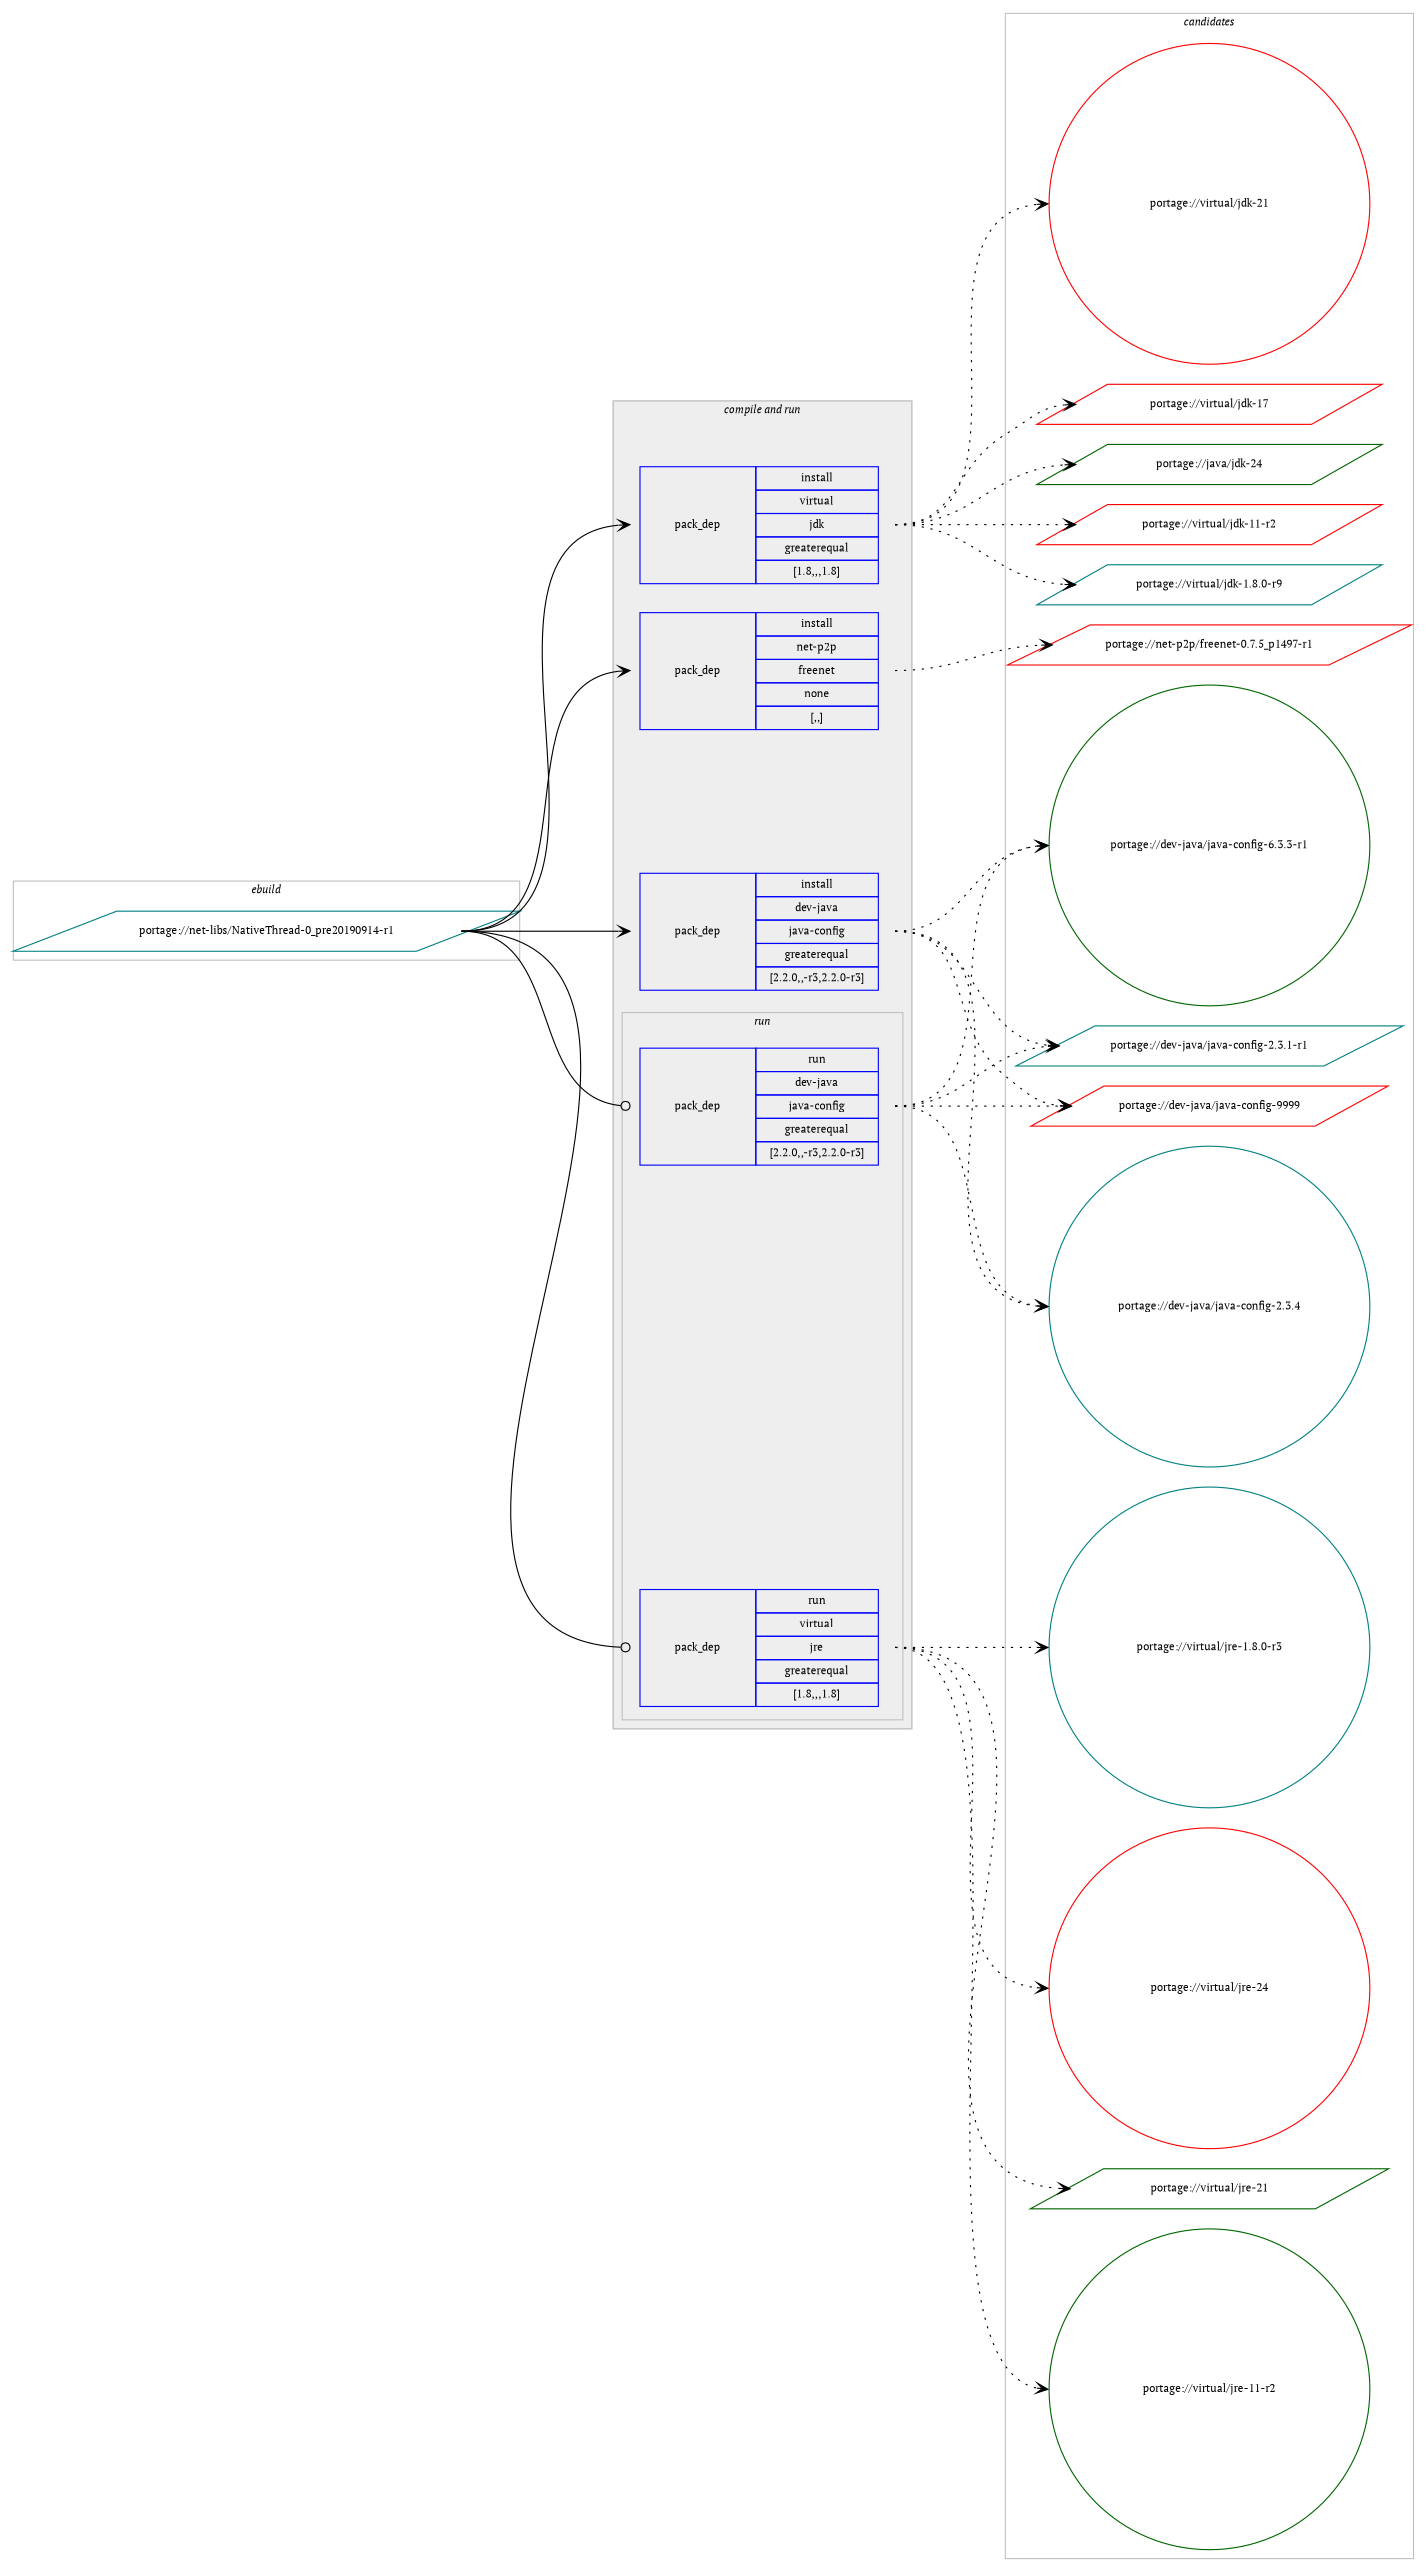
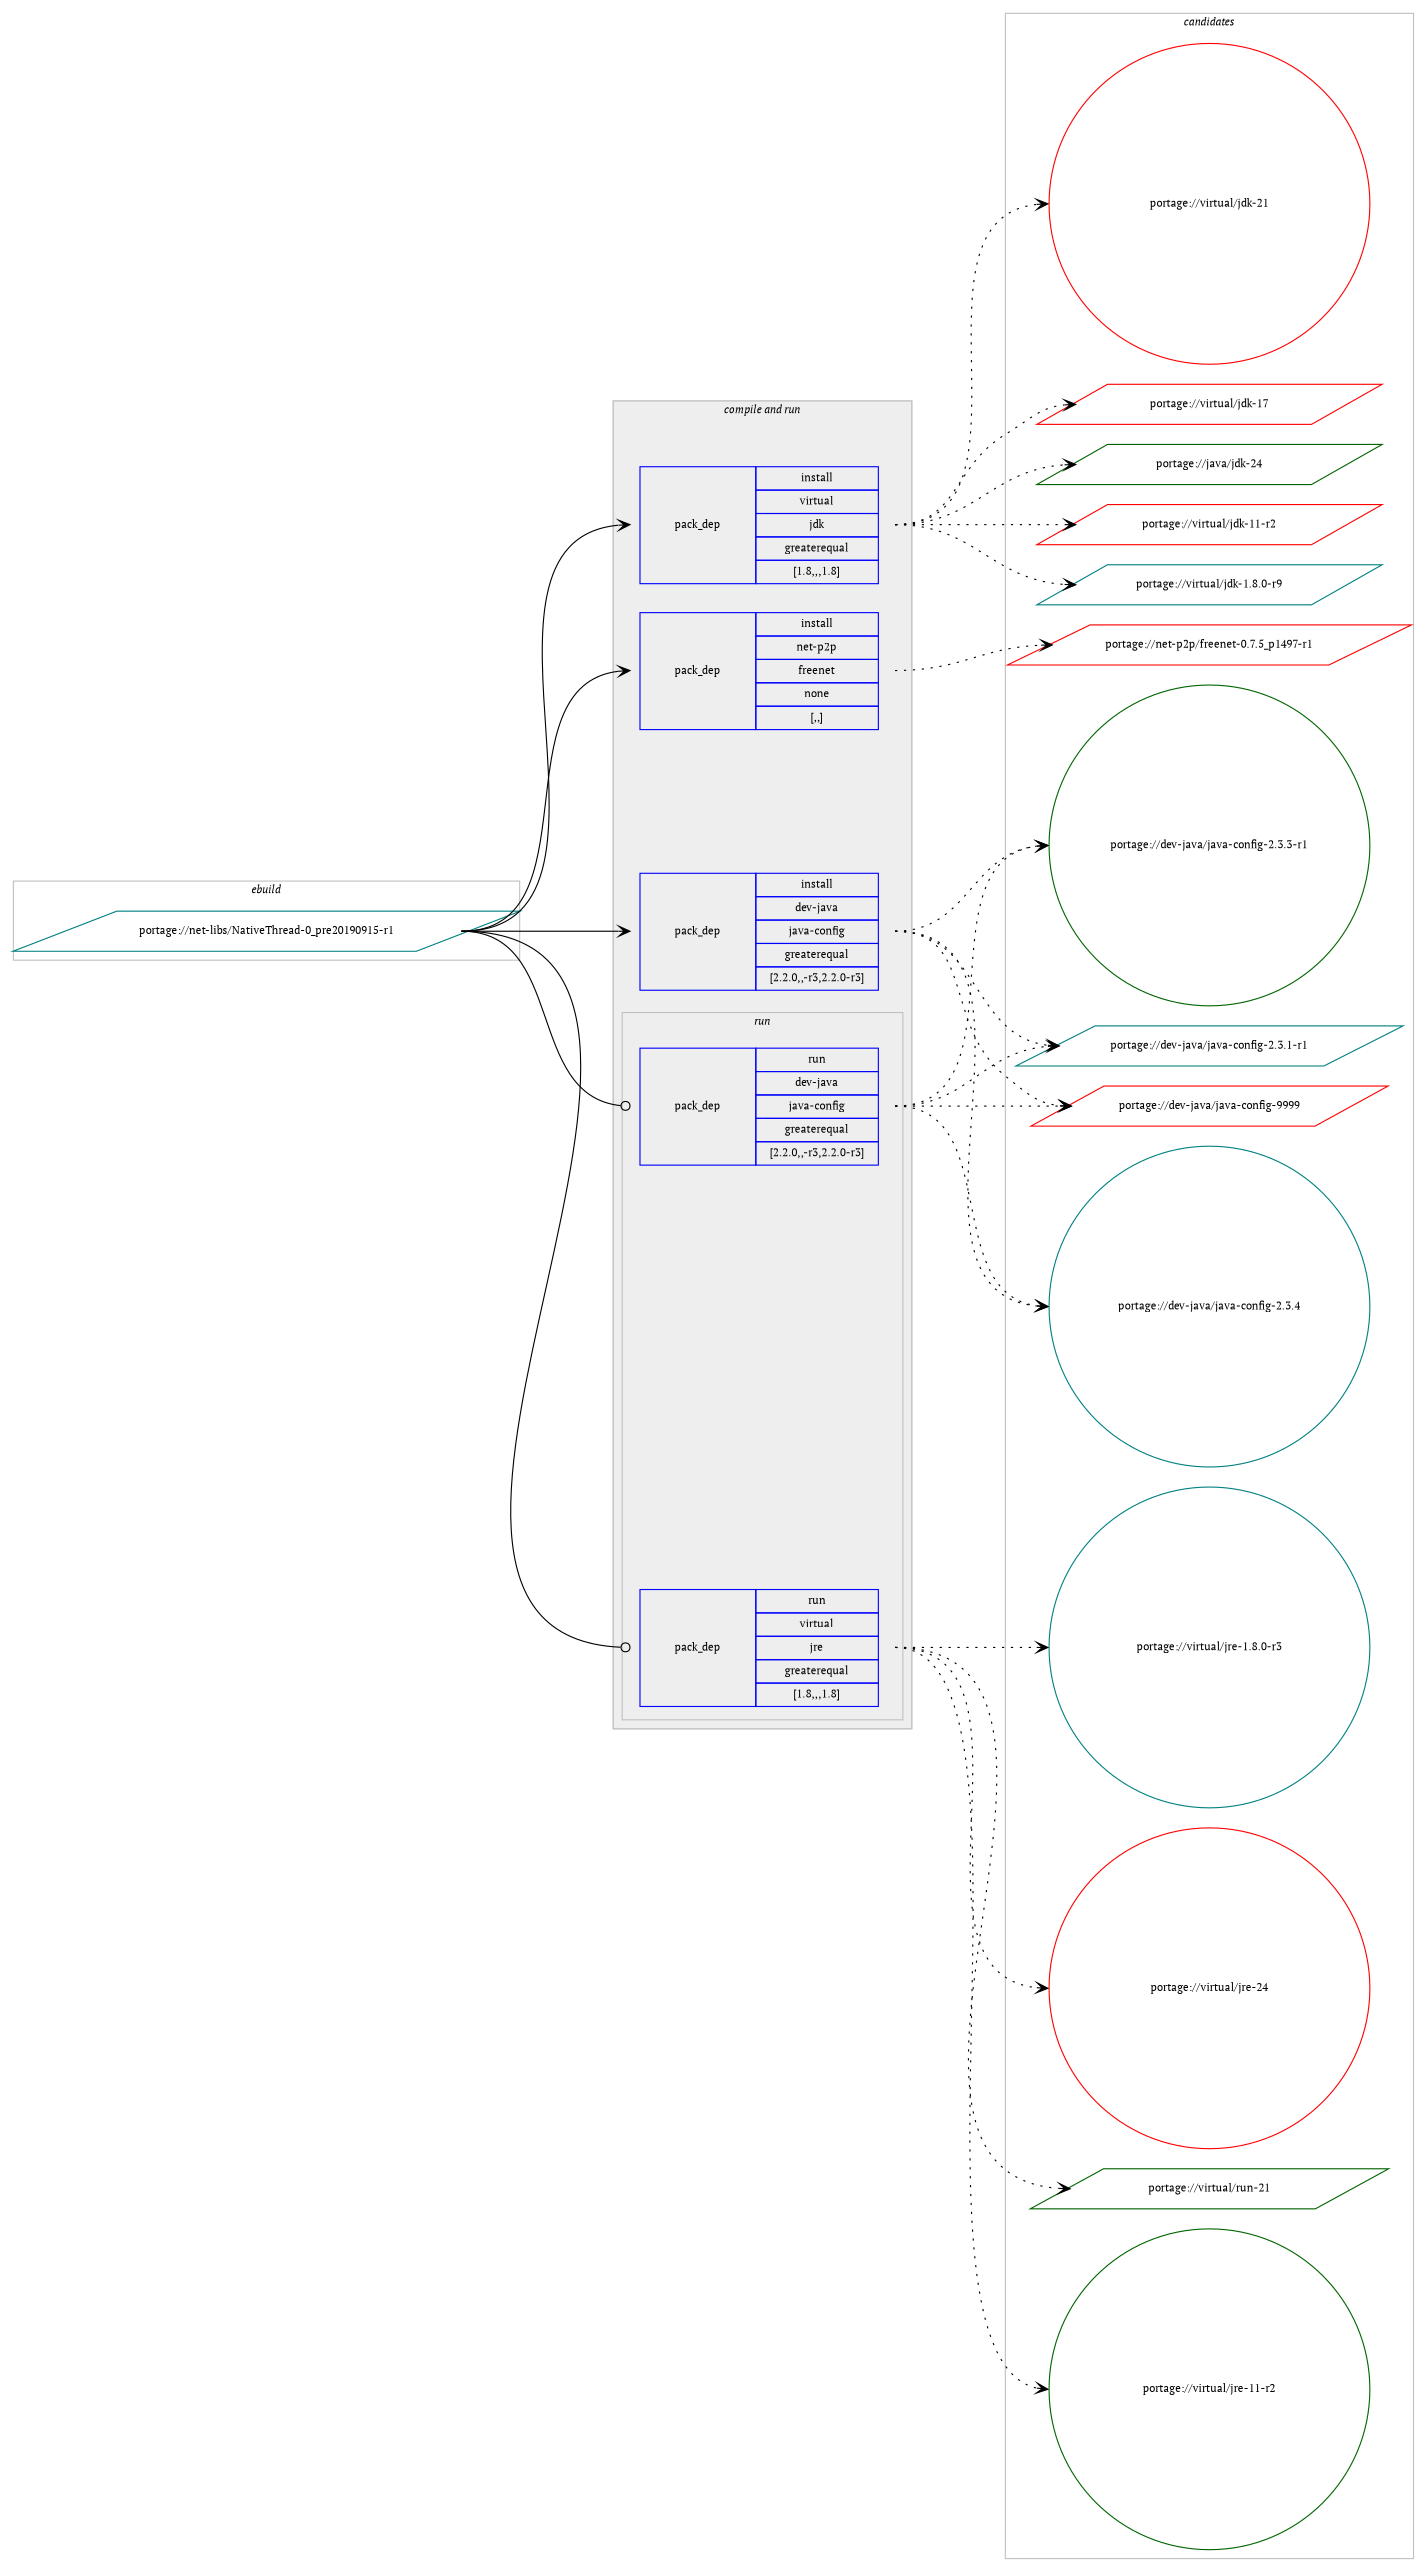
(1209, 845) -> (1209, 845)
(267, 931) -> (267, 931)
(1209, 2189) -> (1209, 2189)
